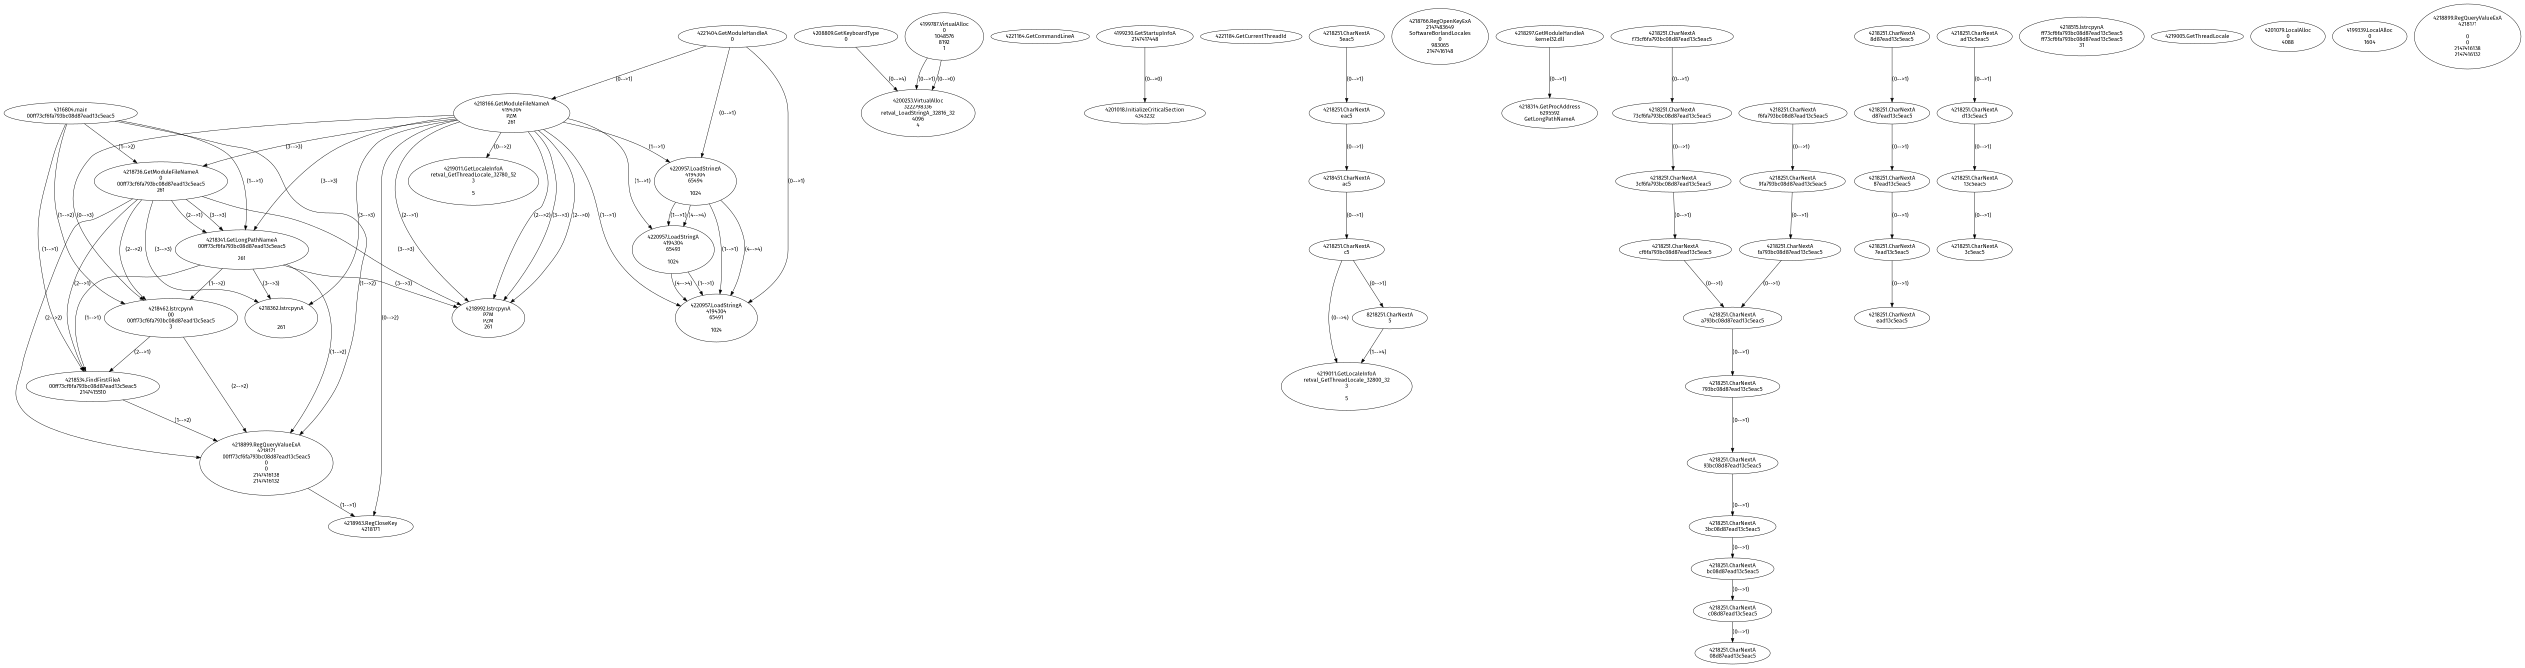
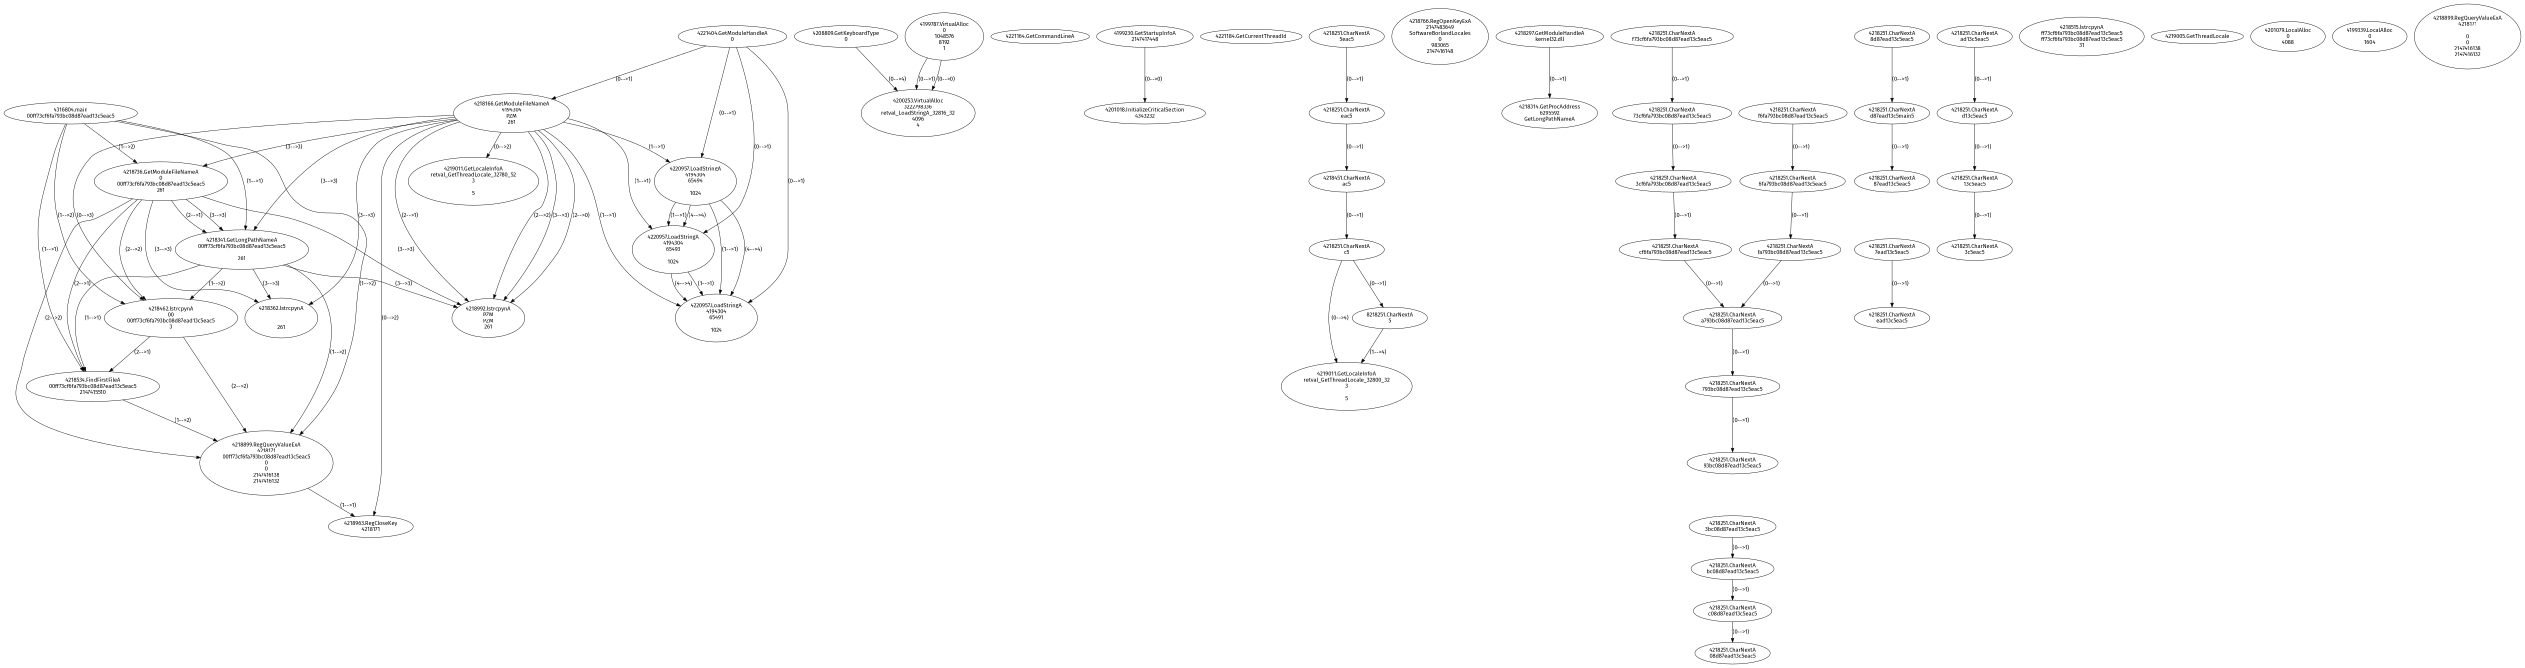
(1892, 113) -> (1892, 113)
none -> (754, 148)
(1793, 181) -> (1793, 181)
(1892, 213) -> none
(1733, 493) -> none
